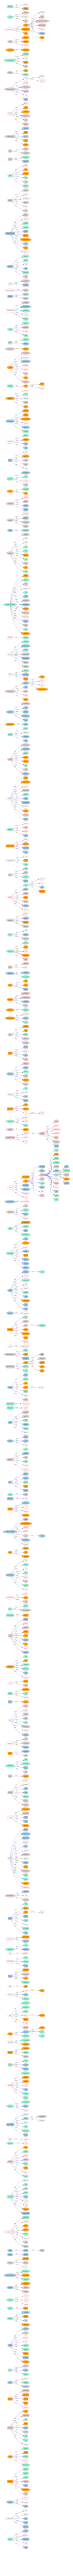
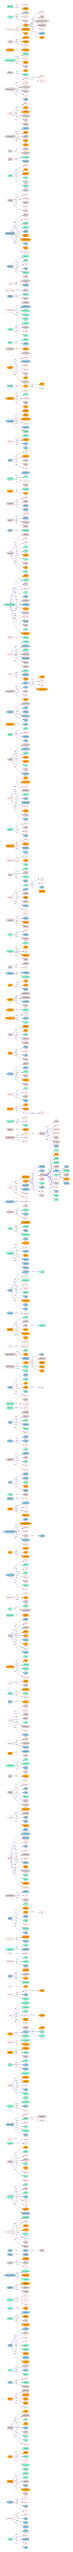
(26, 315) -> (26, 315)
